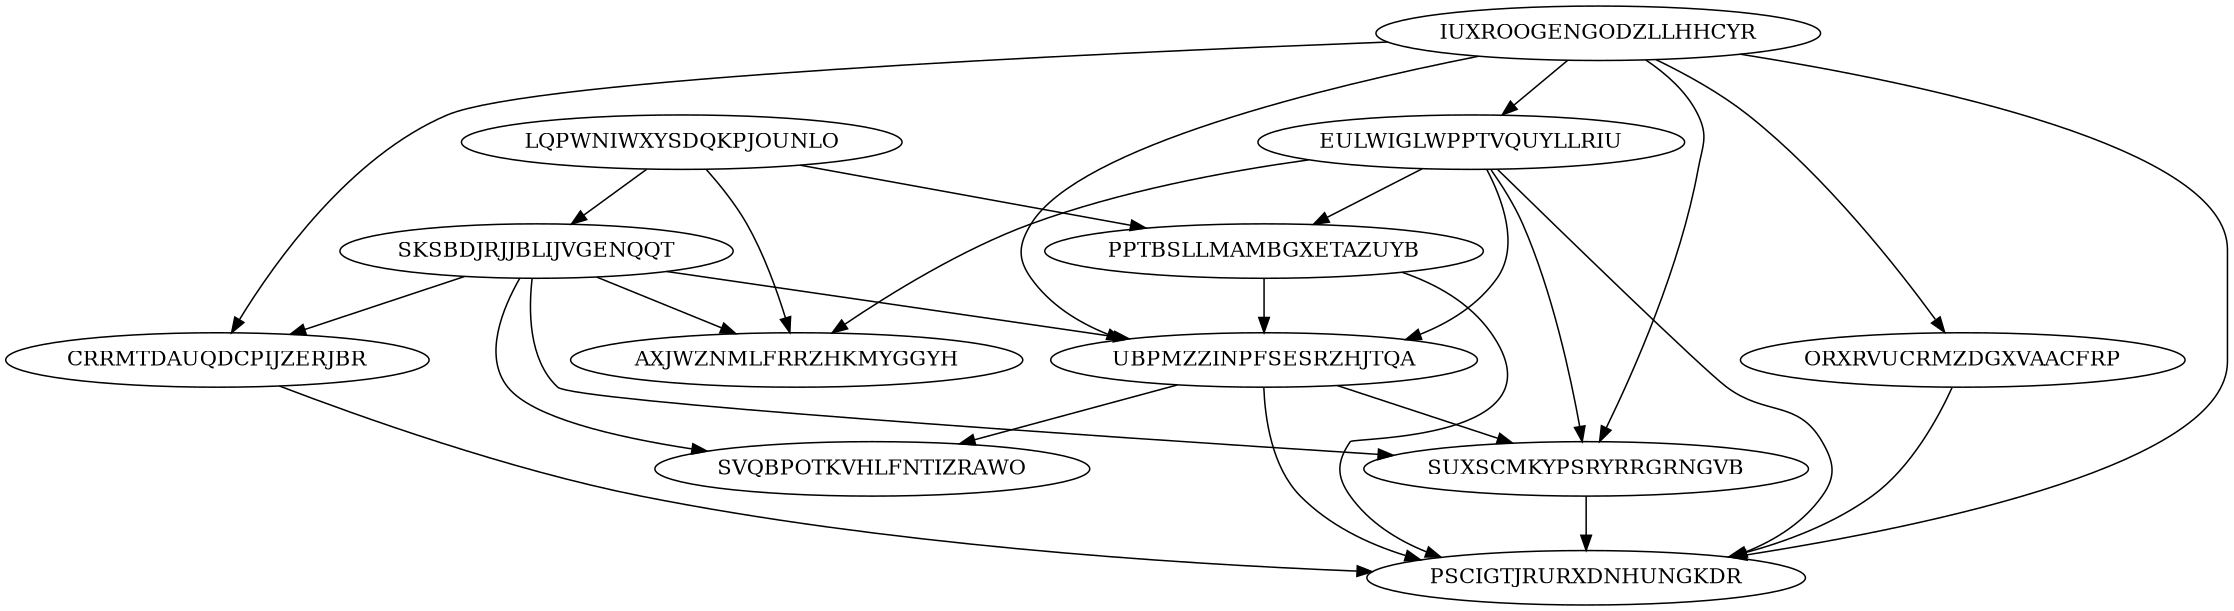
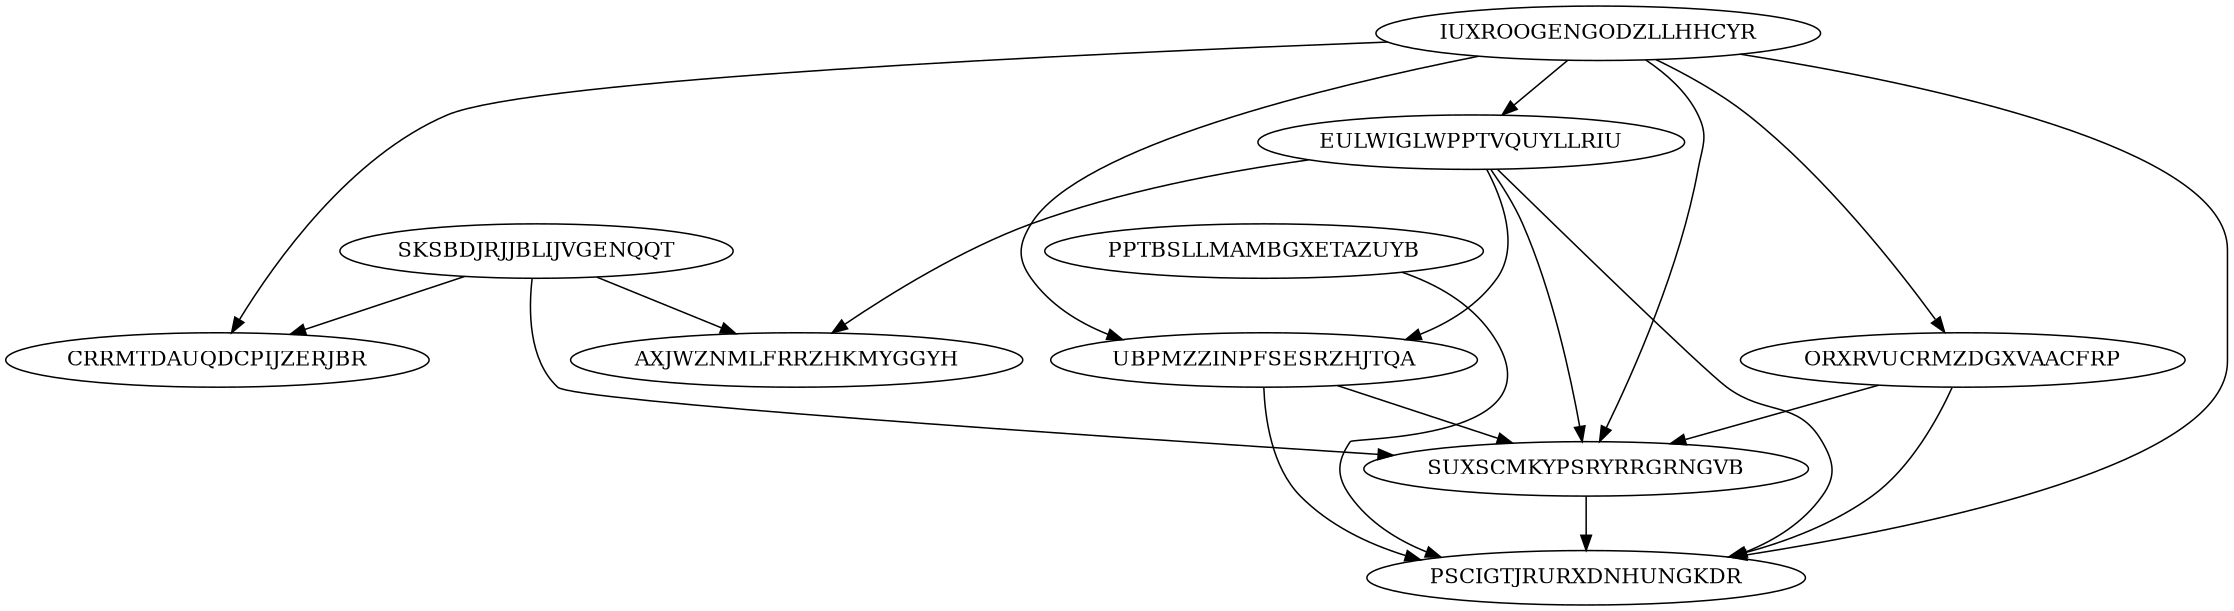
(682, 142) -> none
(1375, 193) -> none
(1264, 298) -> none
(901, 306) -> none
none -> (1767, 416)
(872, 469) -> none
(810, 524) -> none
